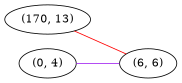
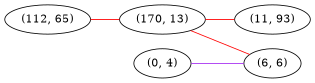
none -> (48, 20)
none -> (272, 20)
